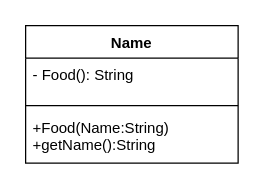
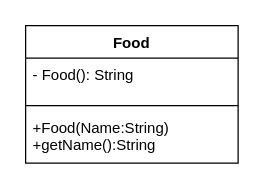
(132, 43) -> (132, 43)
